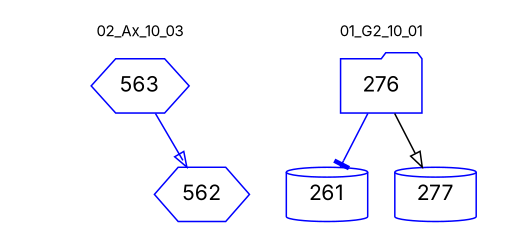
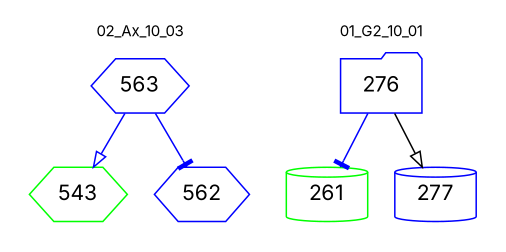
(169, 137) -> (169, 137)
none -> (78, 194)
(327, 194) -> (327, 194)
